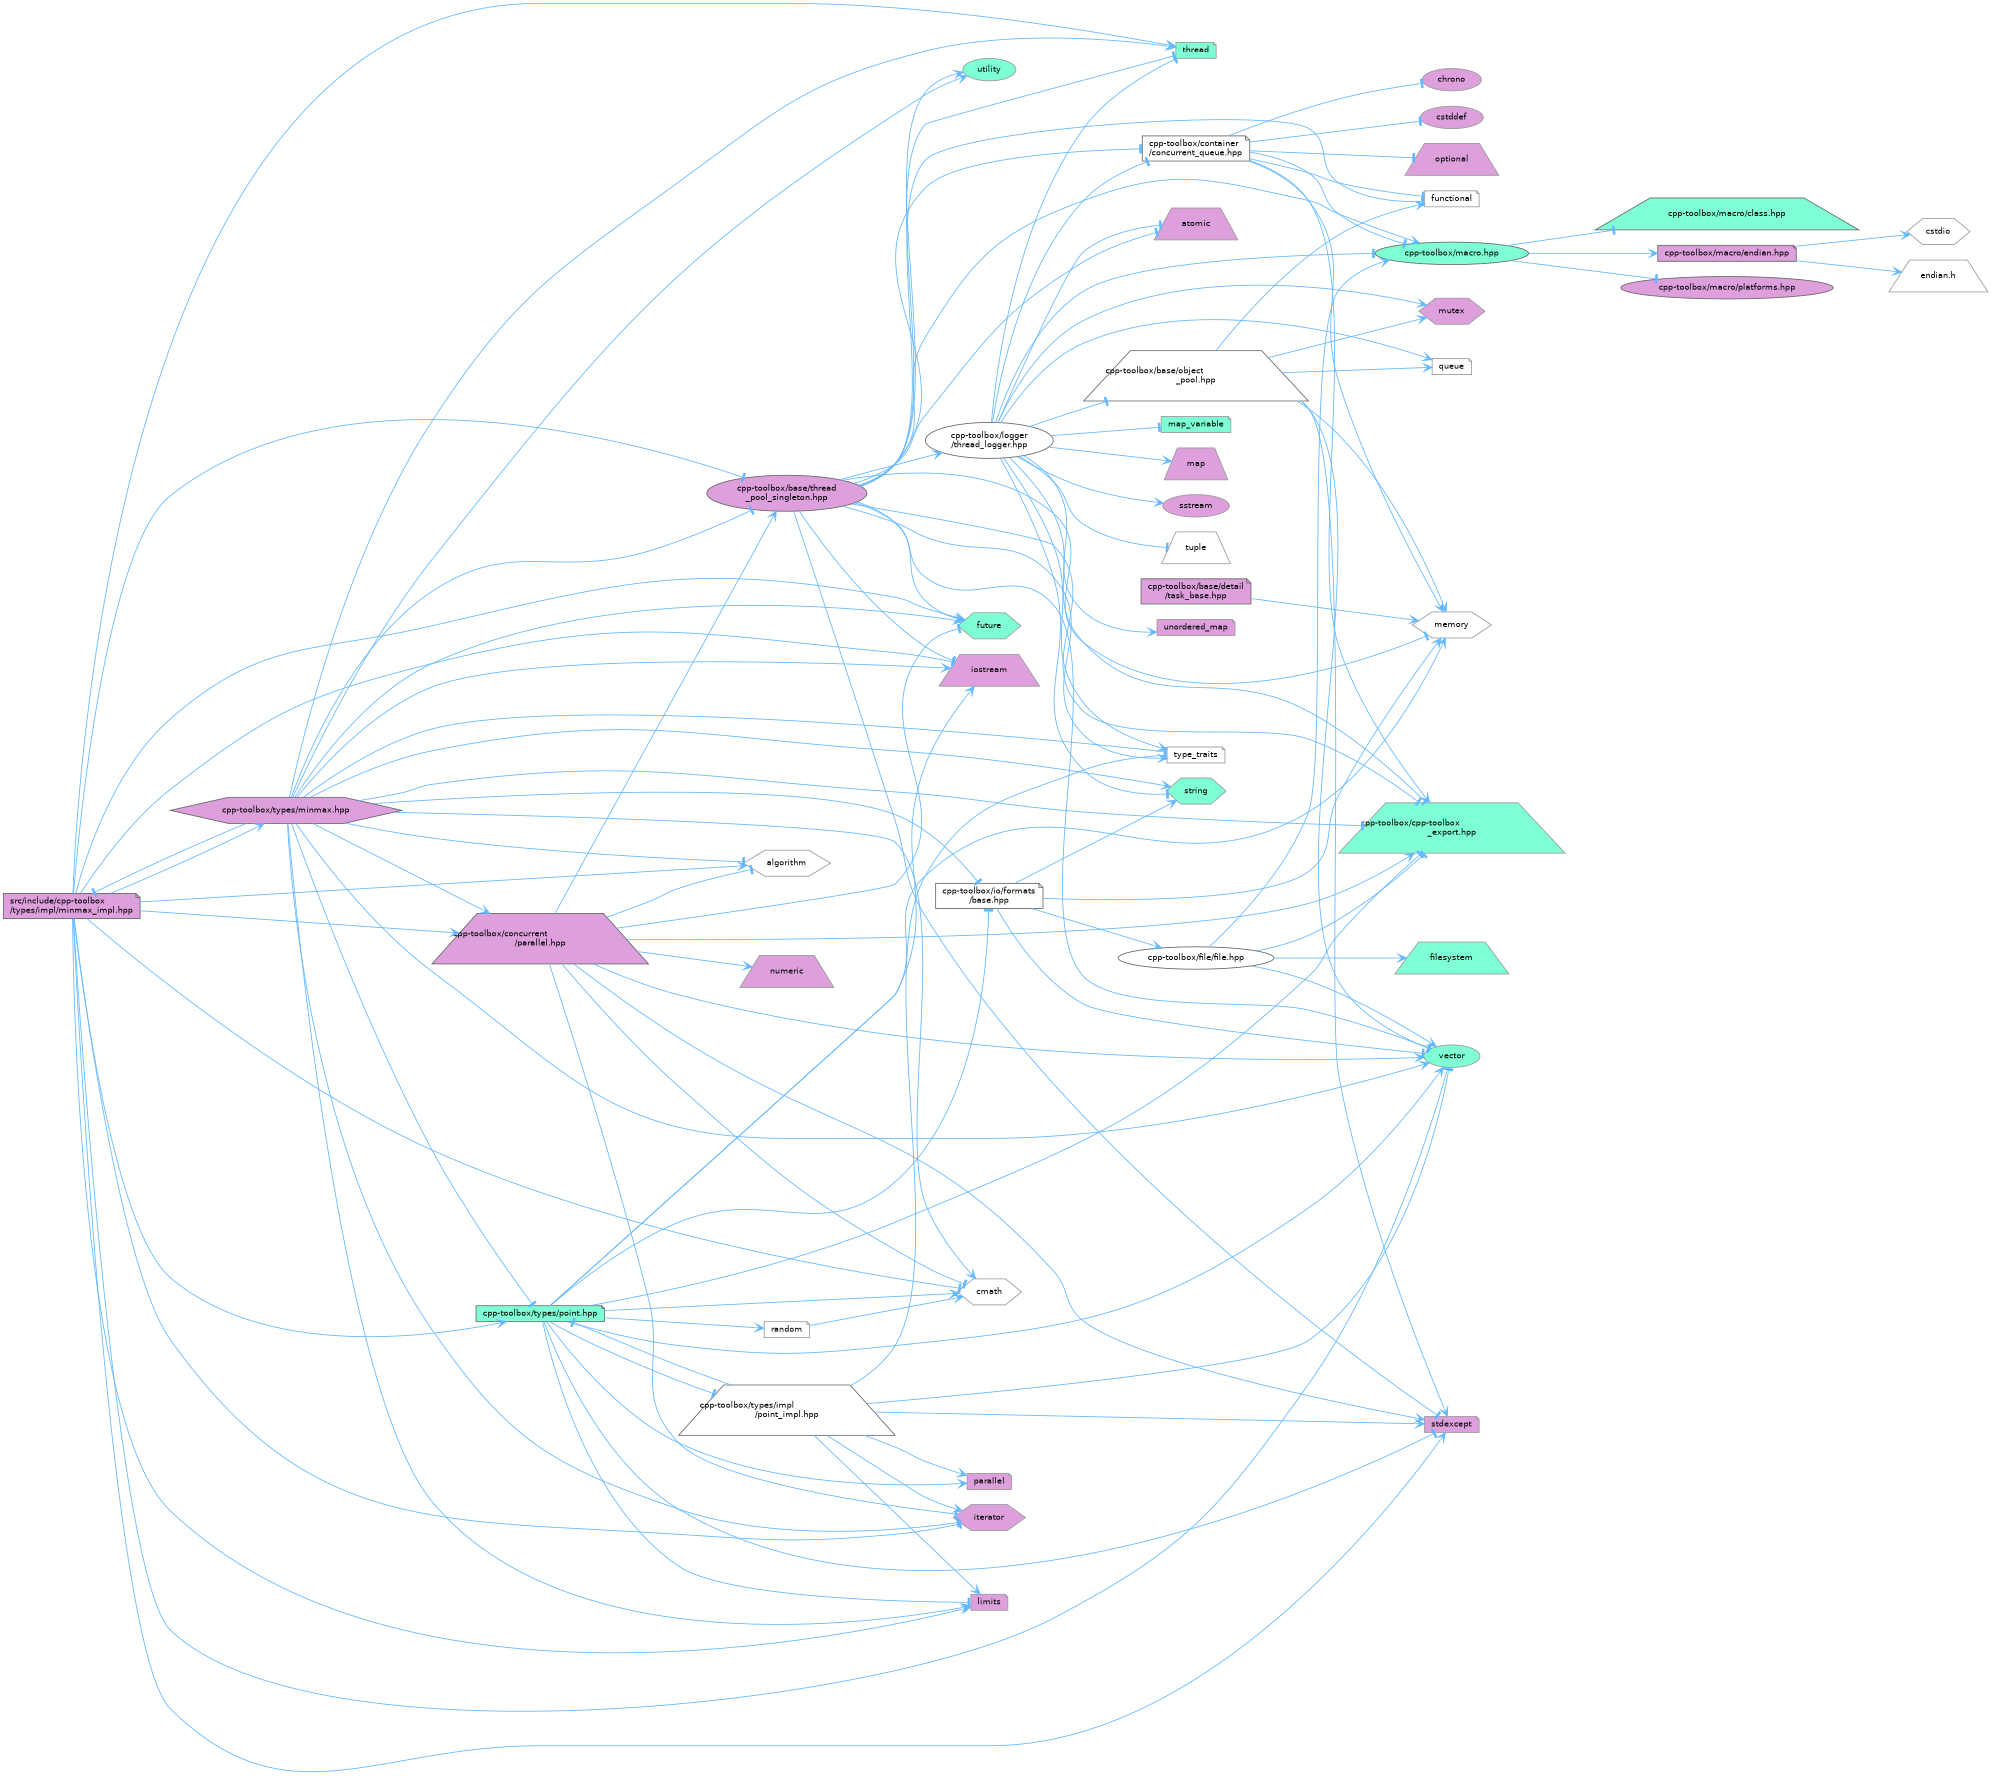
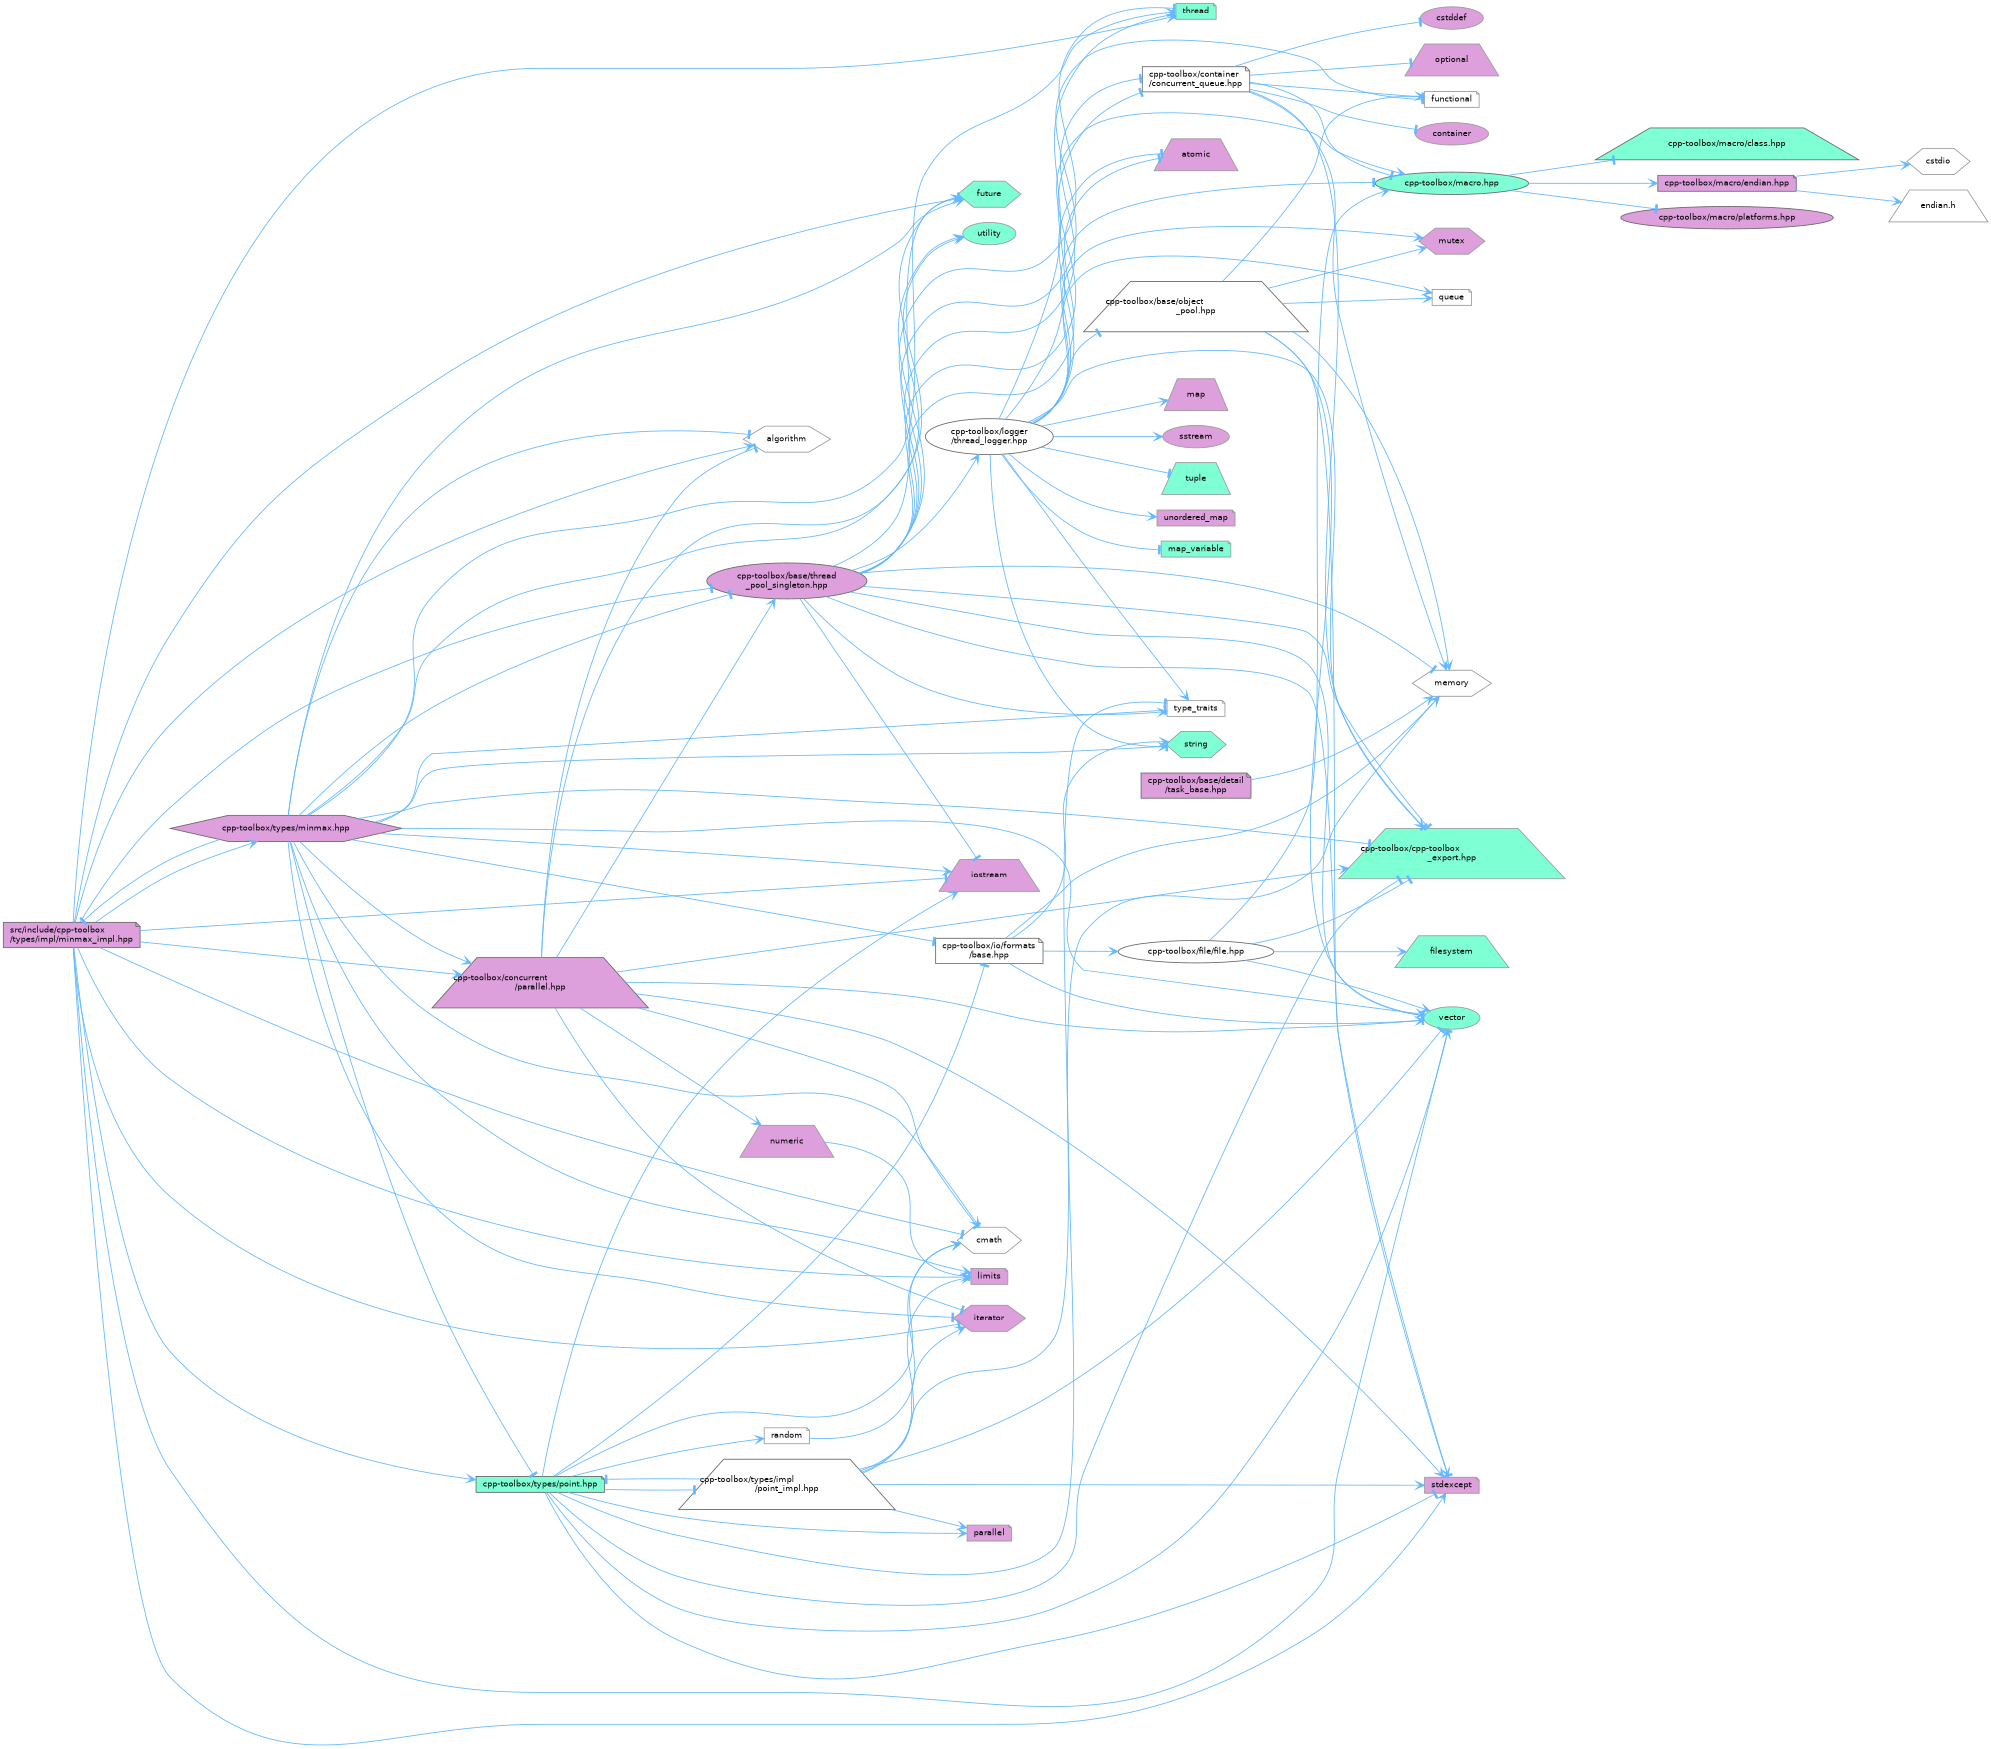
(1452, 80) -> (1452, 134)
(1196, 548) -> (1196, 479)
(681, 1568) -> (910, 1199)
